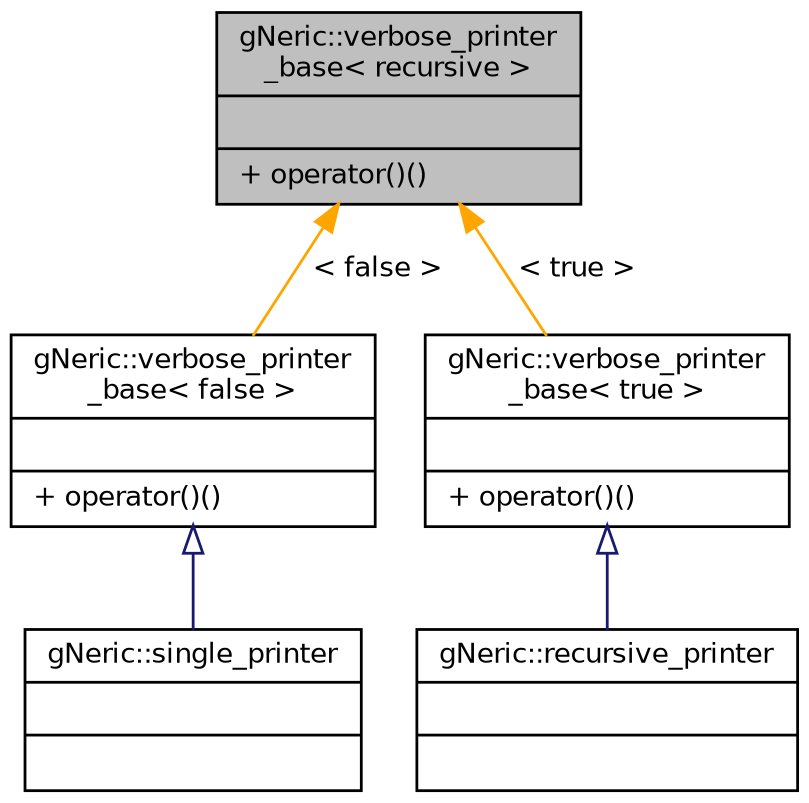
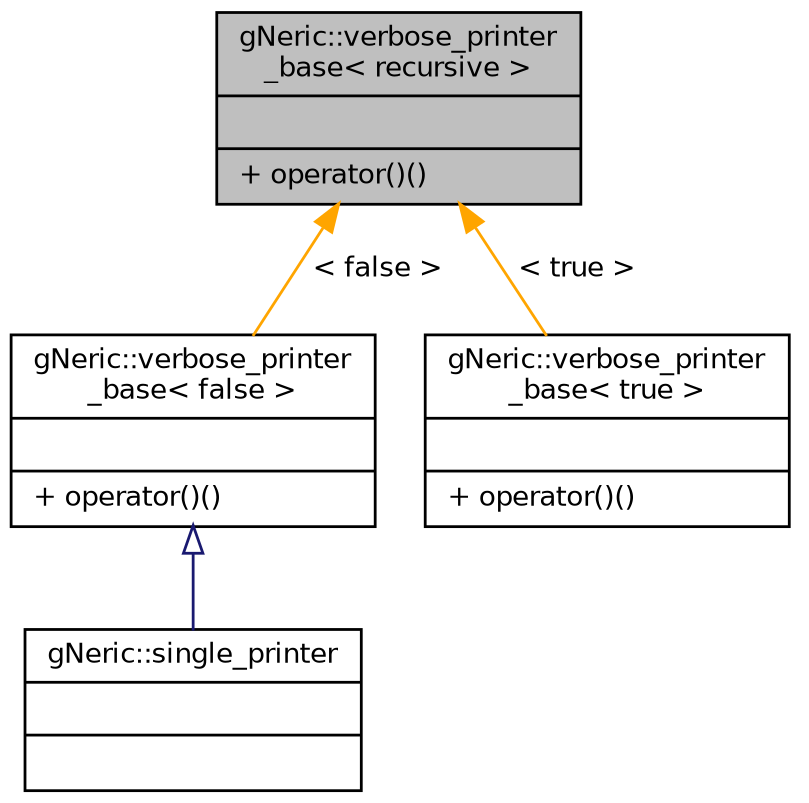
(607, 710) -> none
